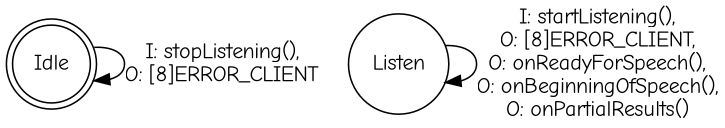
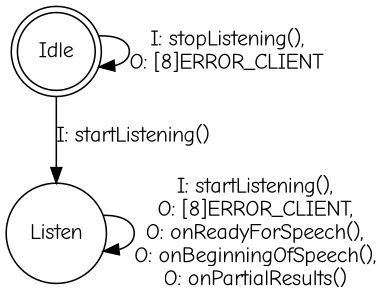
none -> (56, 132)
